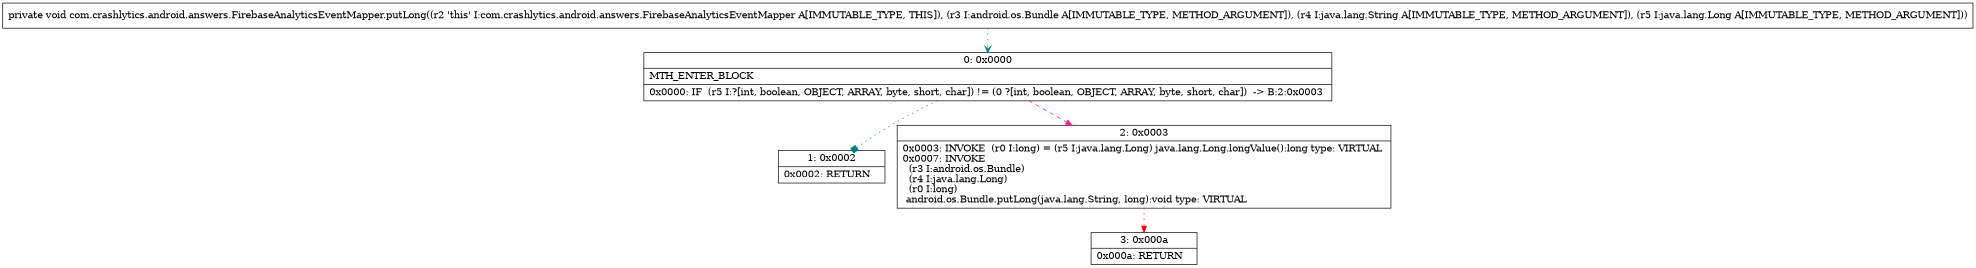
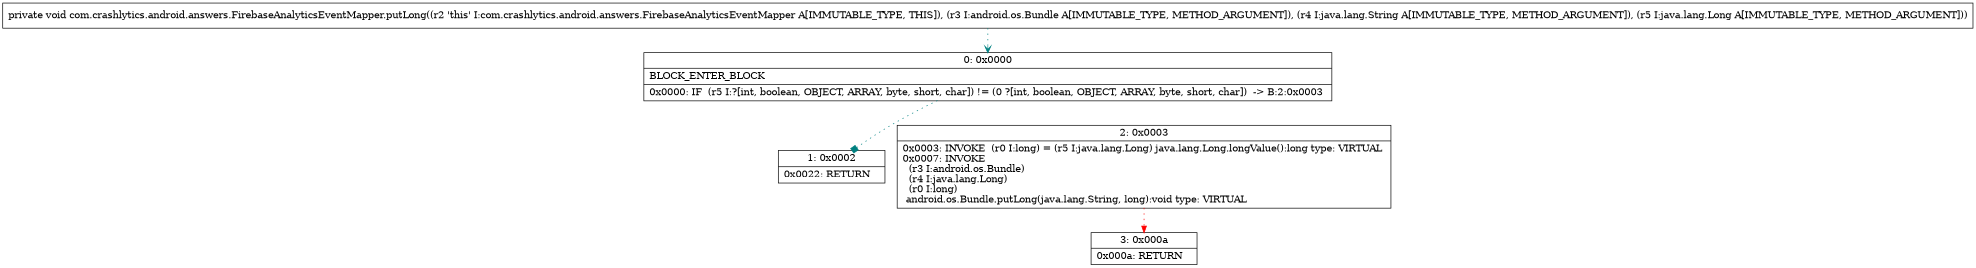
(702, 76) -> (707, 76)
(1048, 111) -> none
(832, 175) -> (832, 175)
